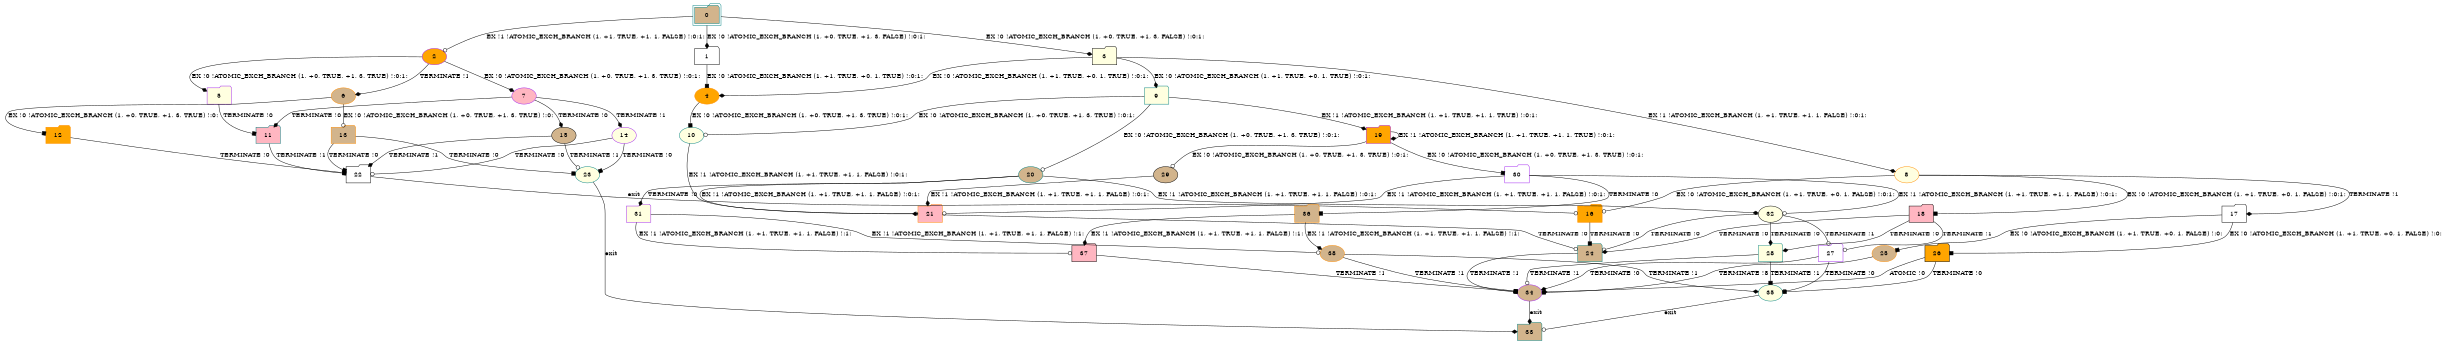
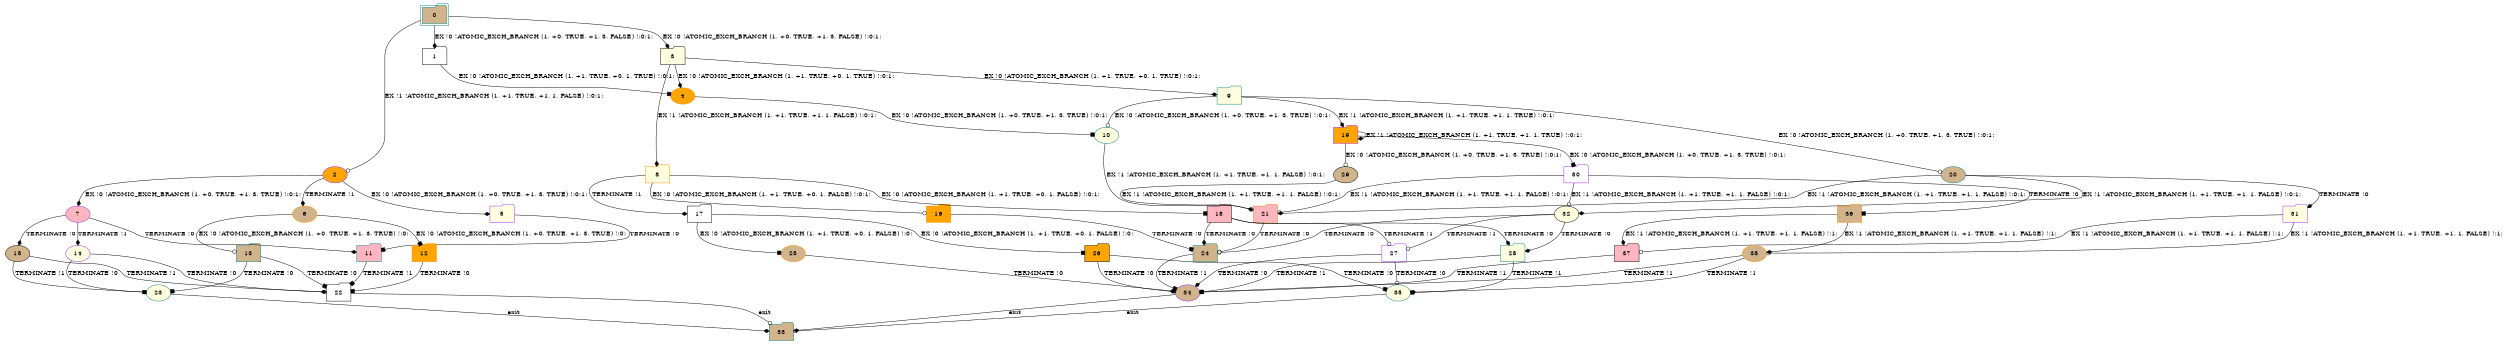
(343, 135) -> (249, 254)
(1907, 175) -> (657, 175)
(972, 205) -> (561, 298)
(1744, 273) -> (1039, 273)
(1908, 273) -> (1129, 273)
